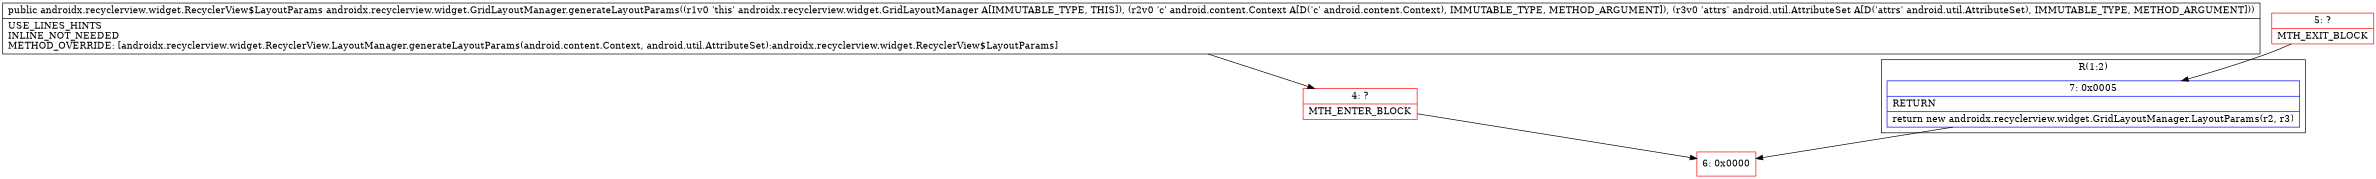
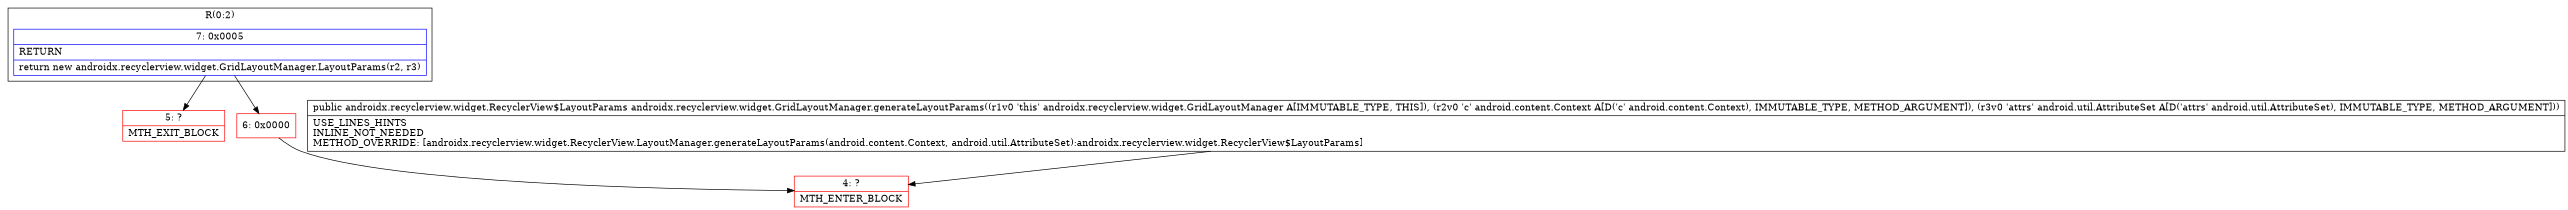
(2238, 64) -> (196, 90)
(2093, 67) -> (220, 16)
(1554, 136) -> (530, 182)
